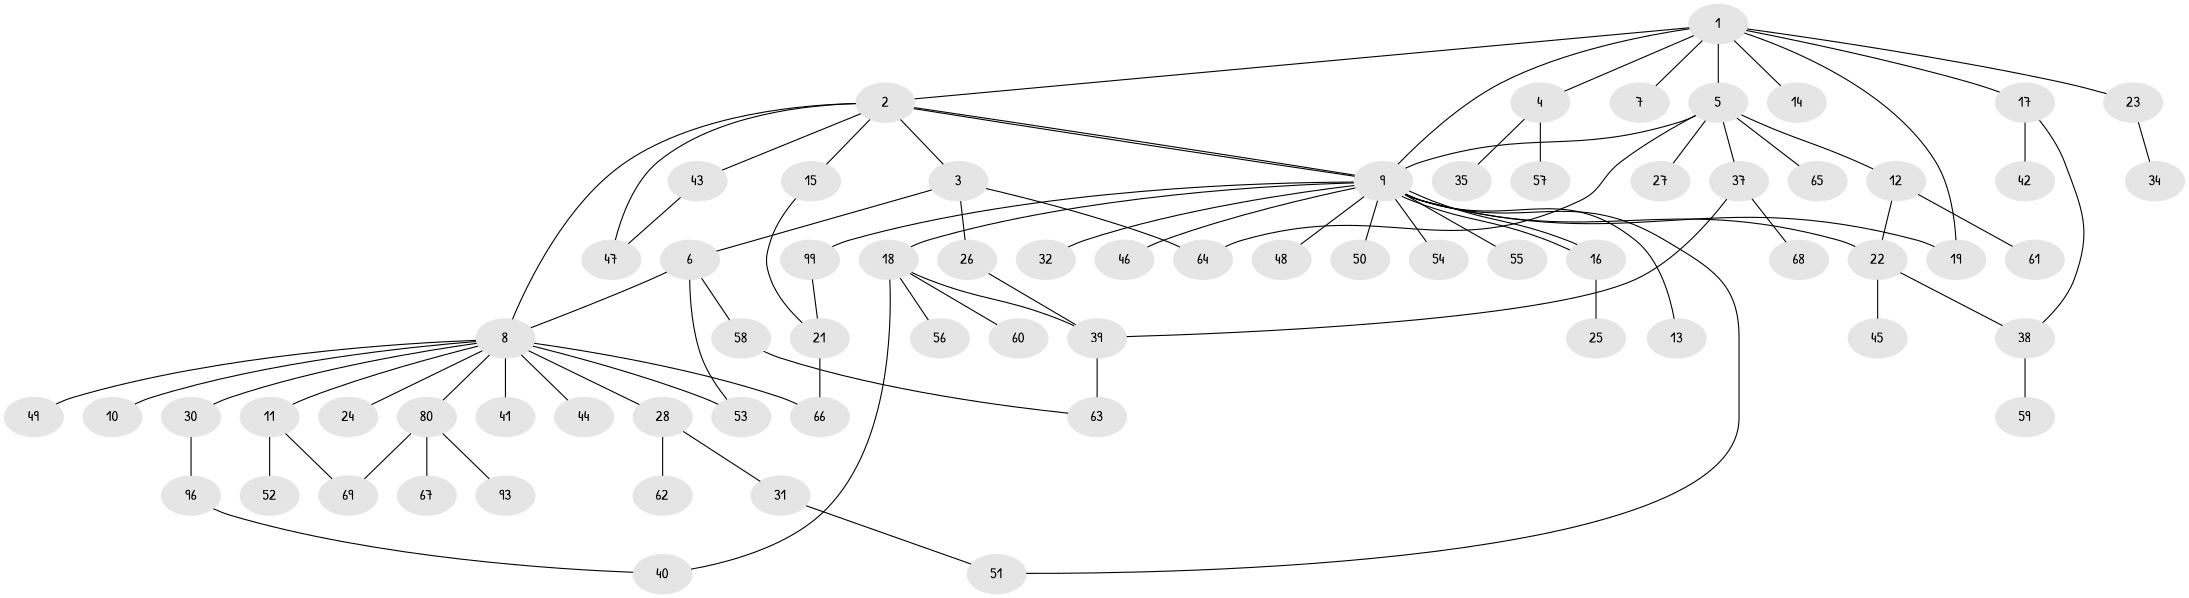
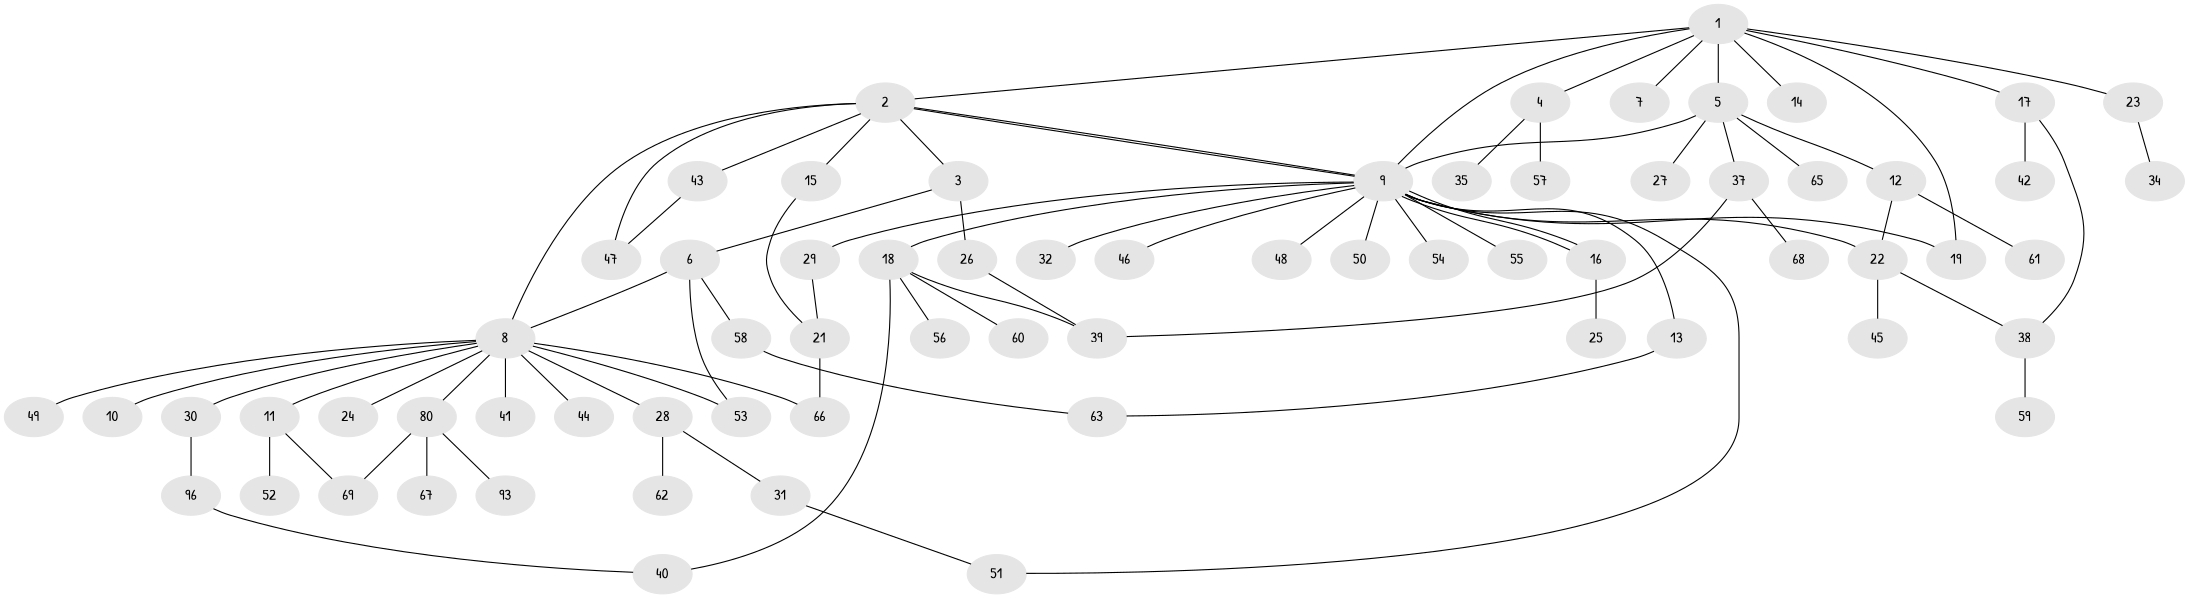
(810, 260) -> (810, 260)
(1203, 260) -> none
(1097, 378) -> (1393, 401)
